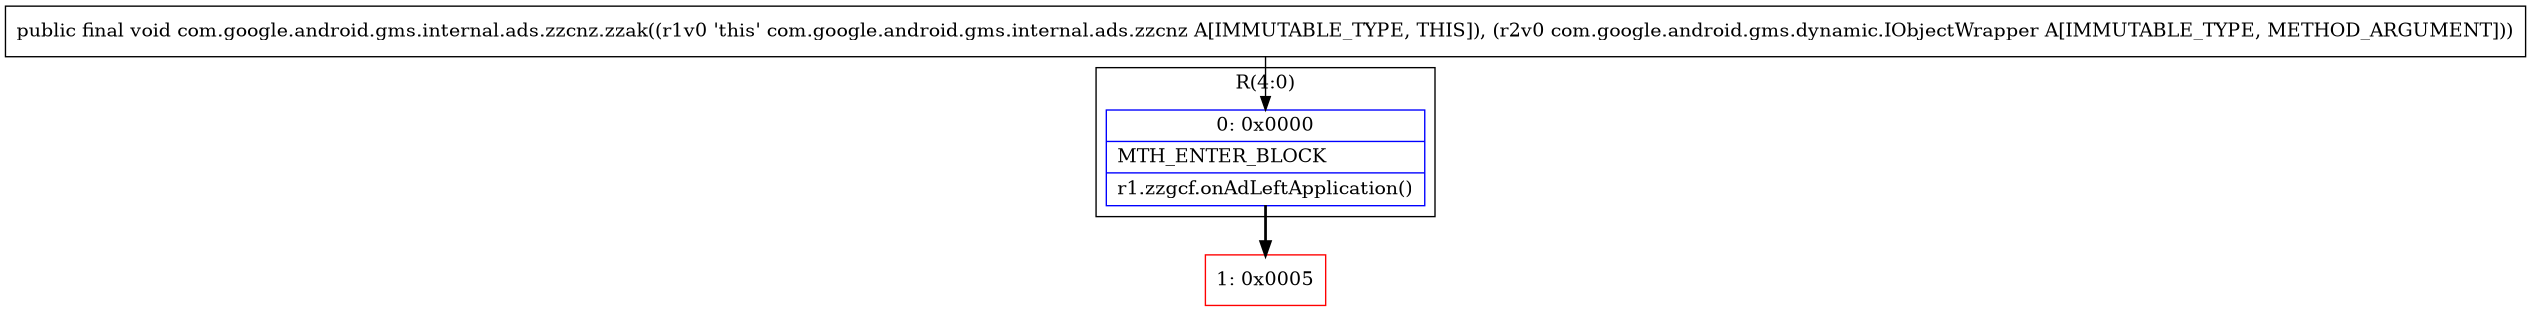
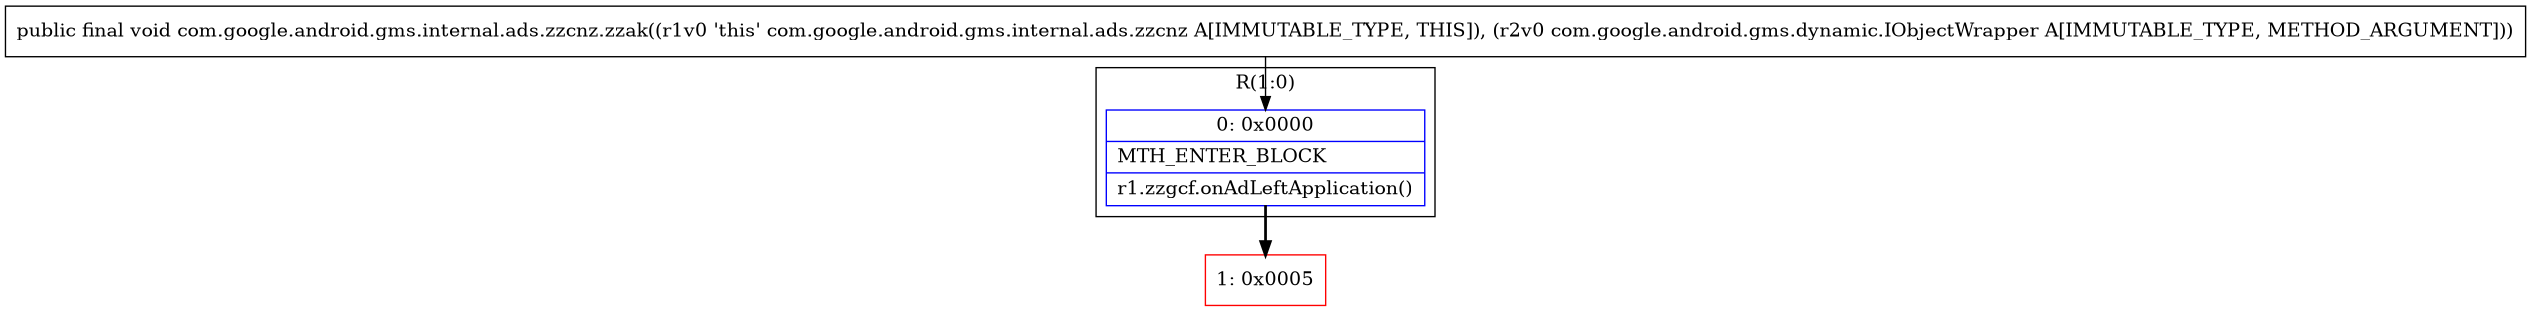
(1266, 83) -> (1266, 83)
